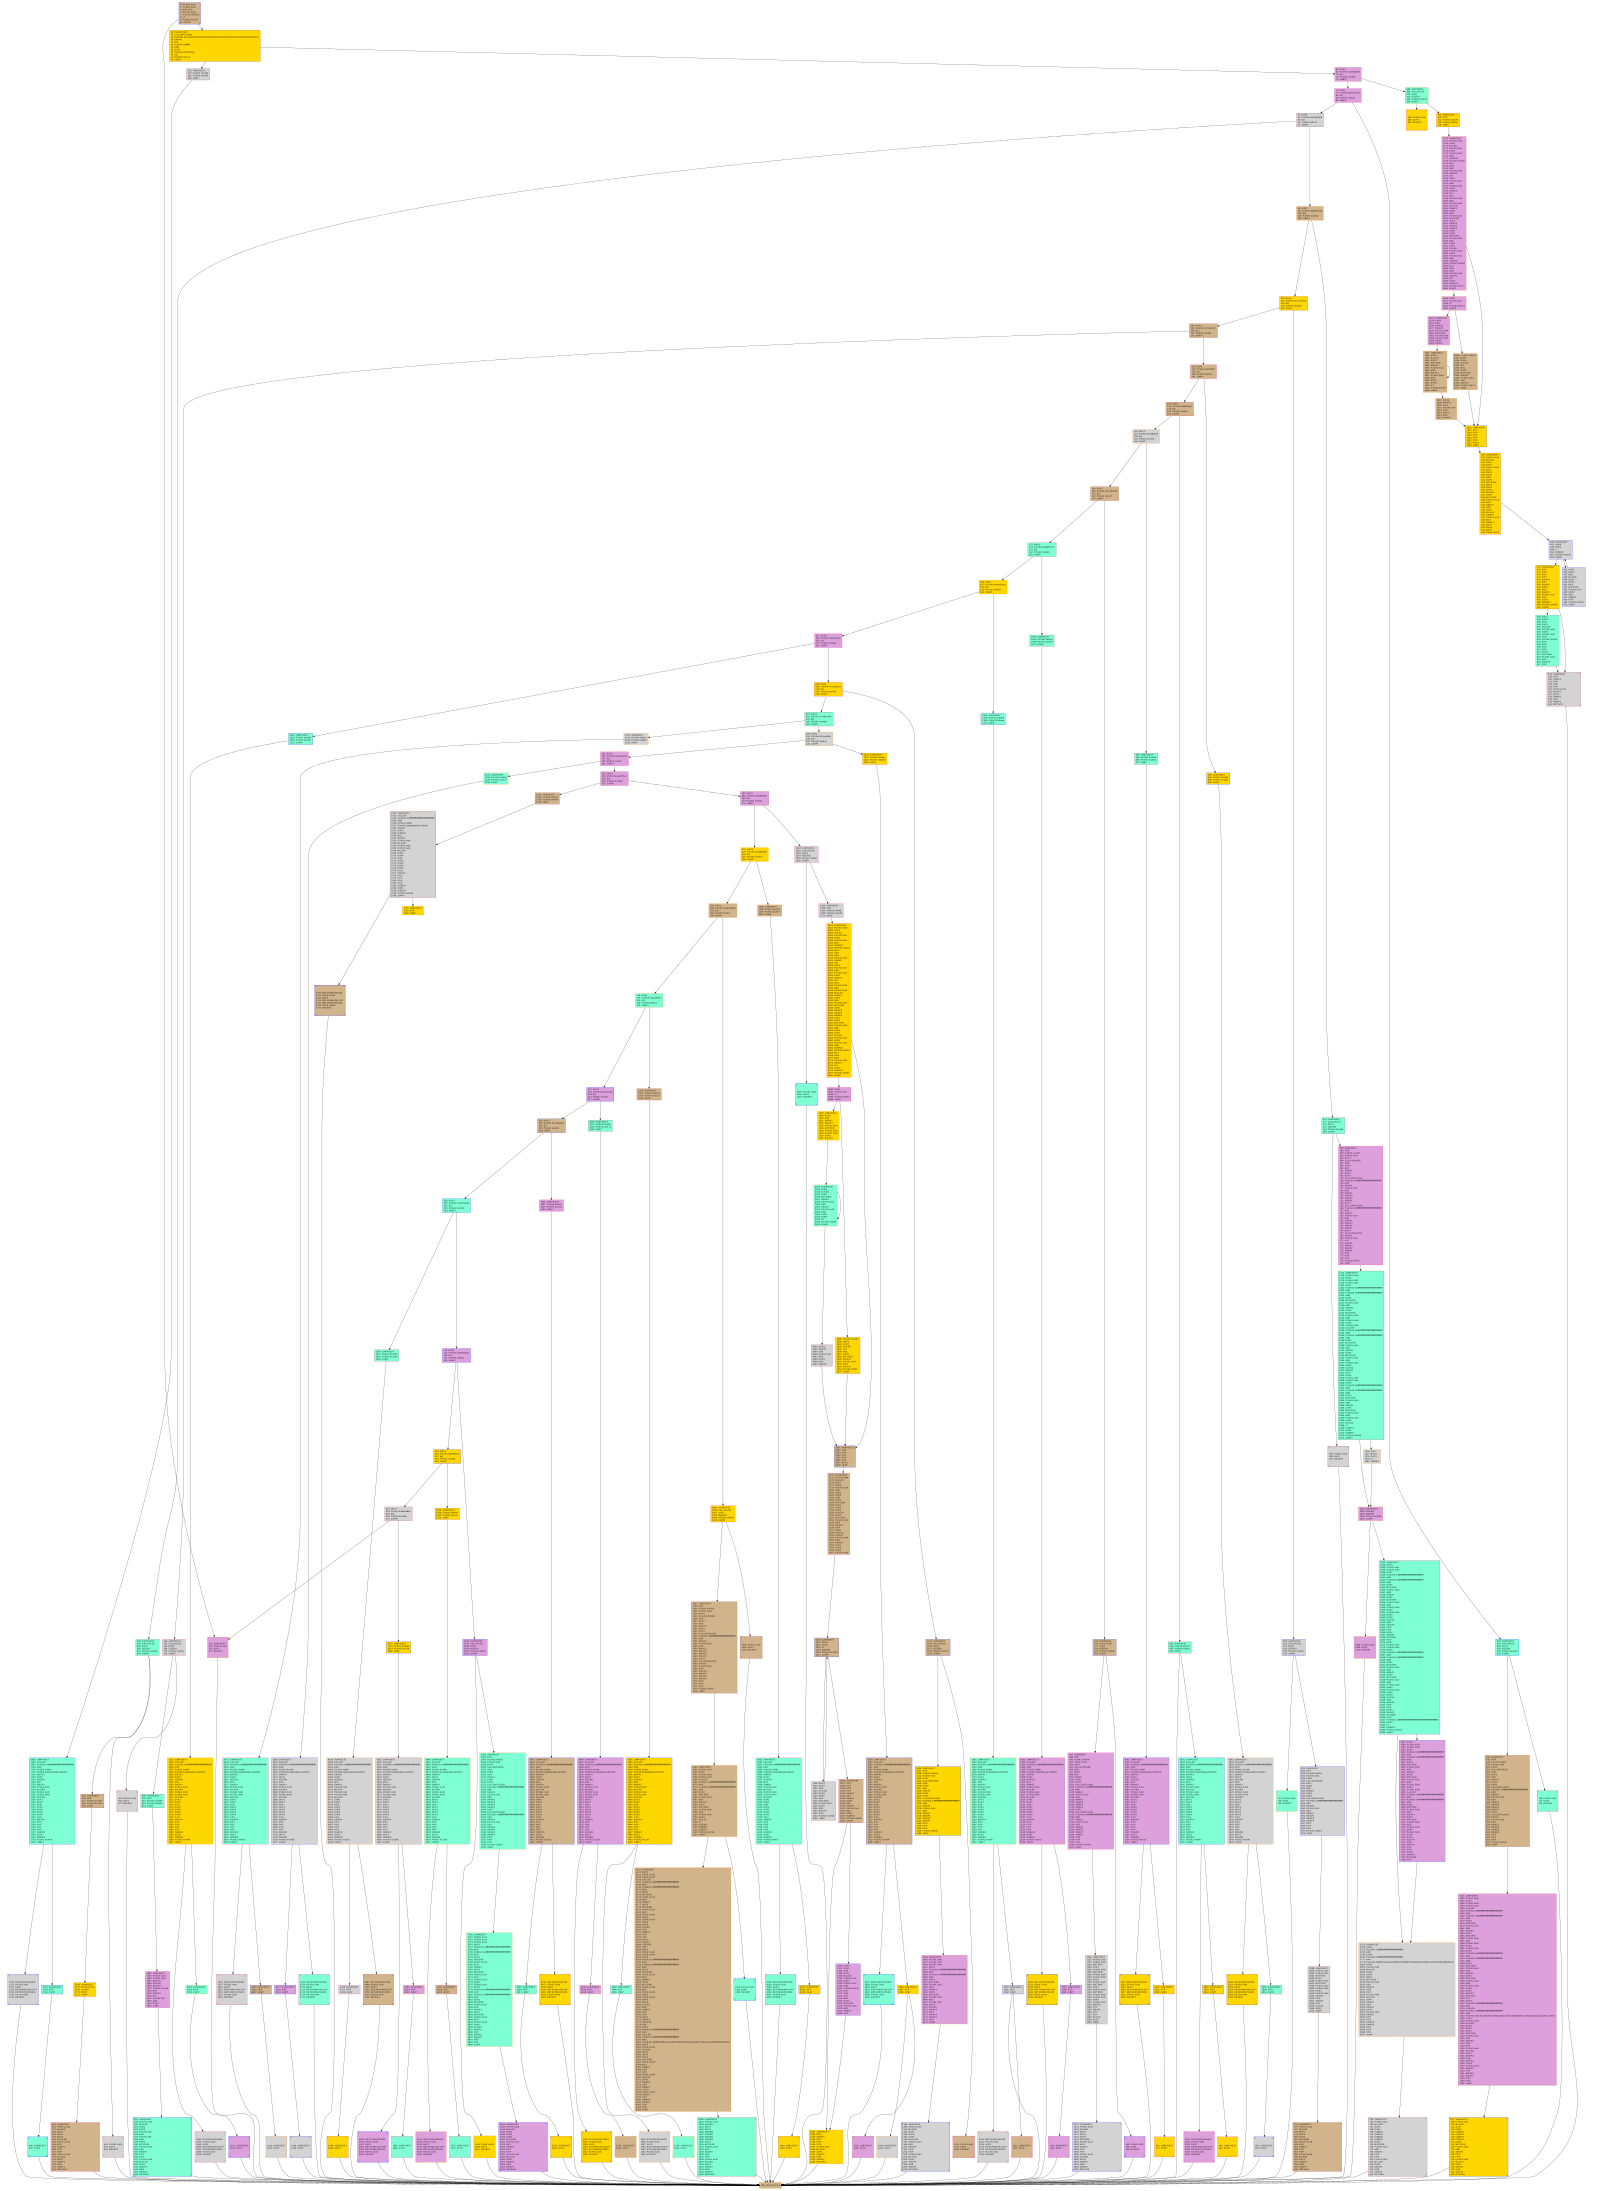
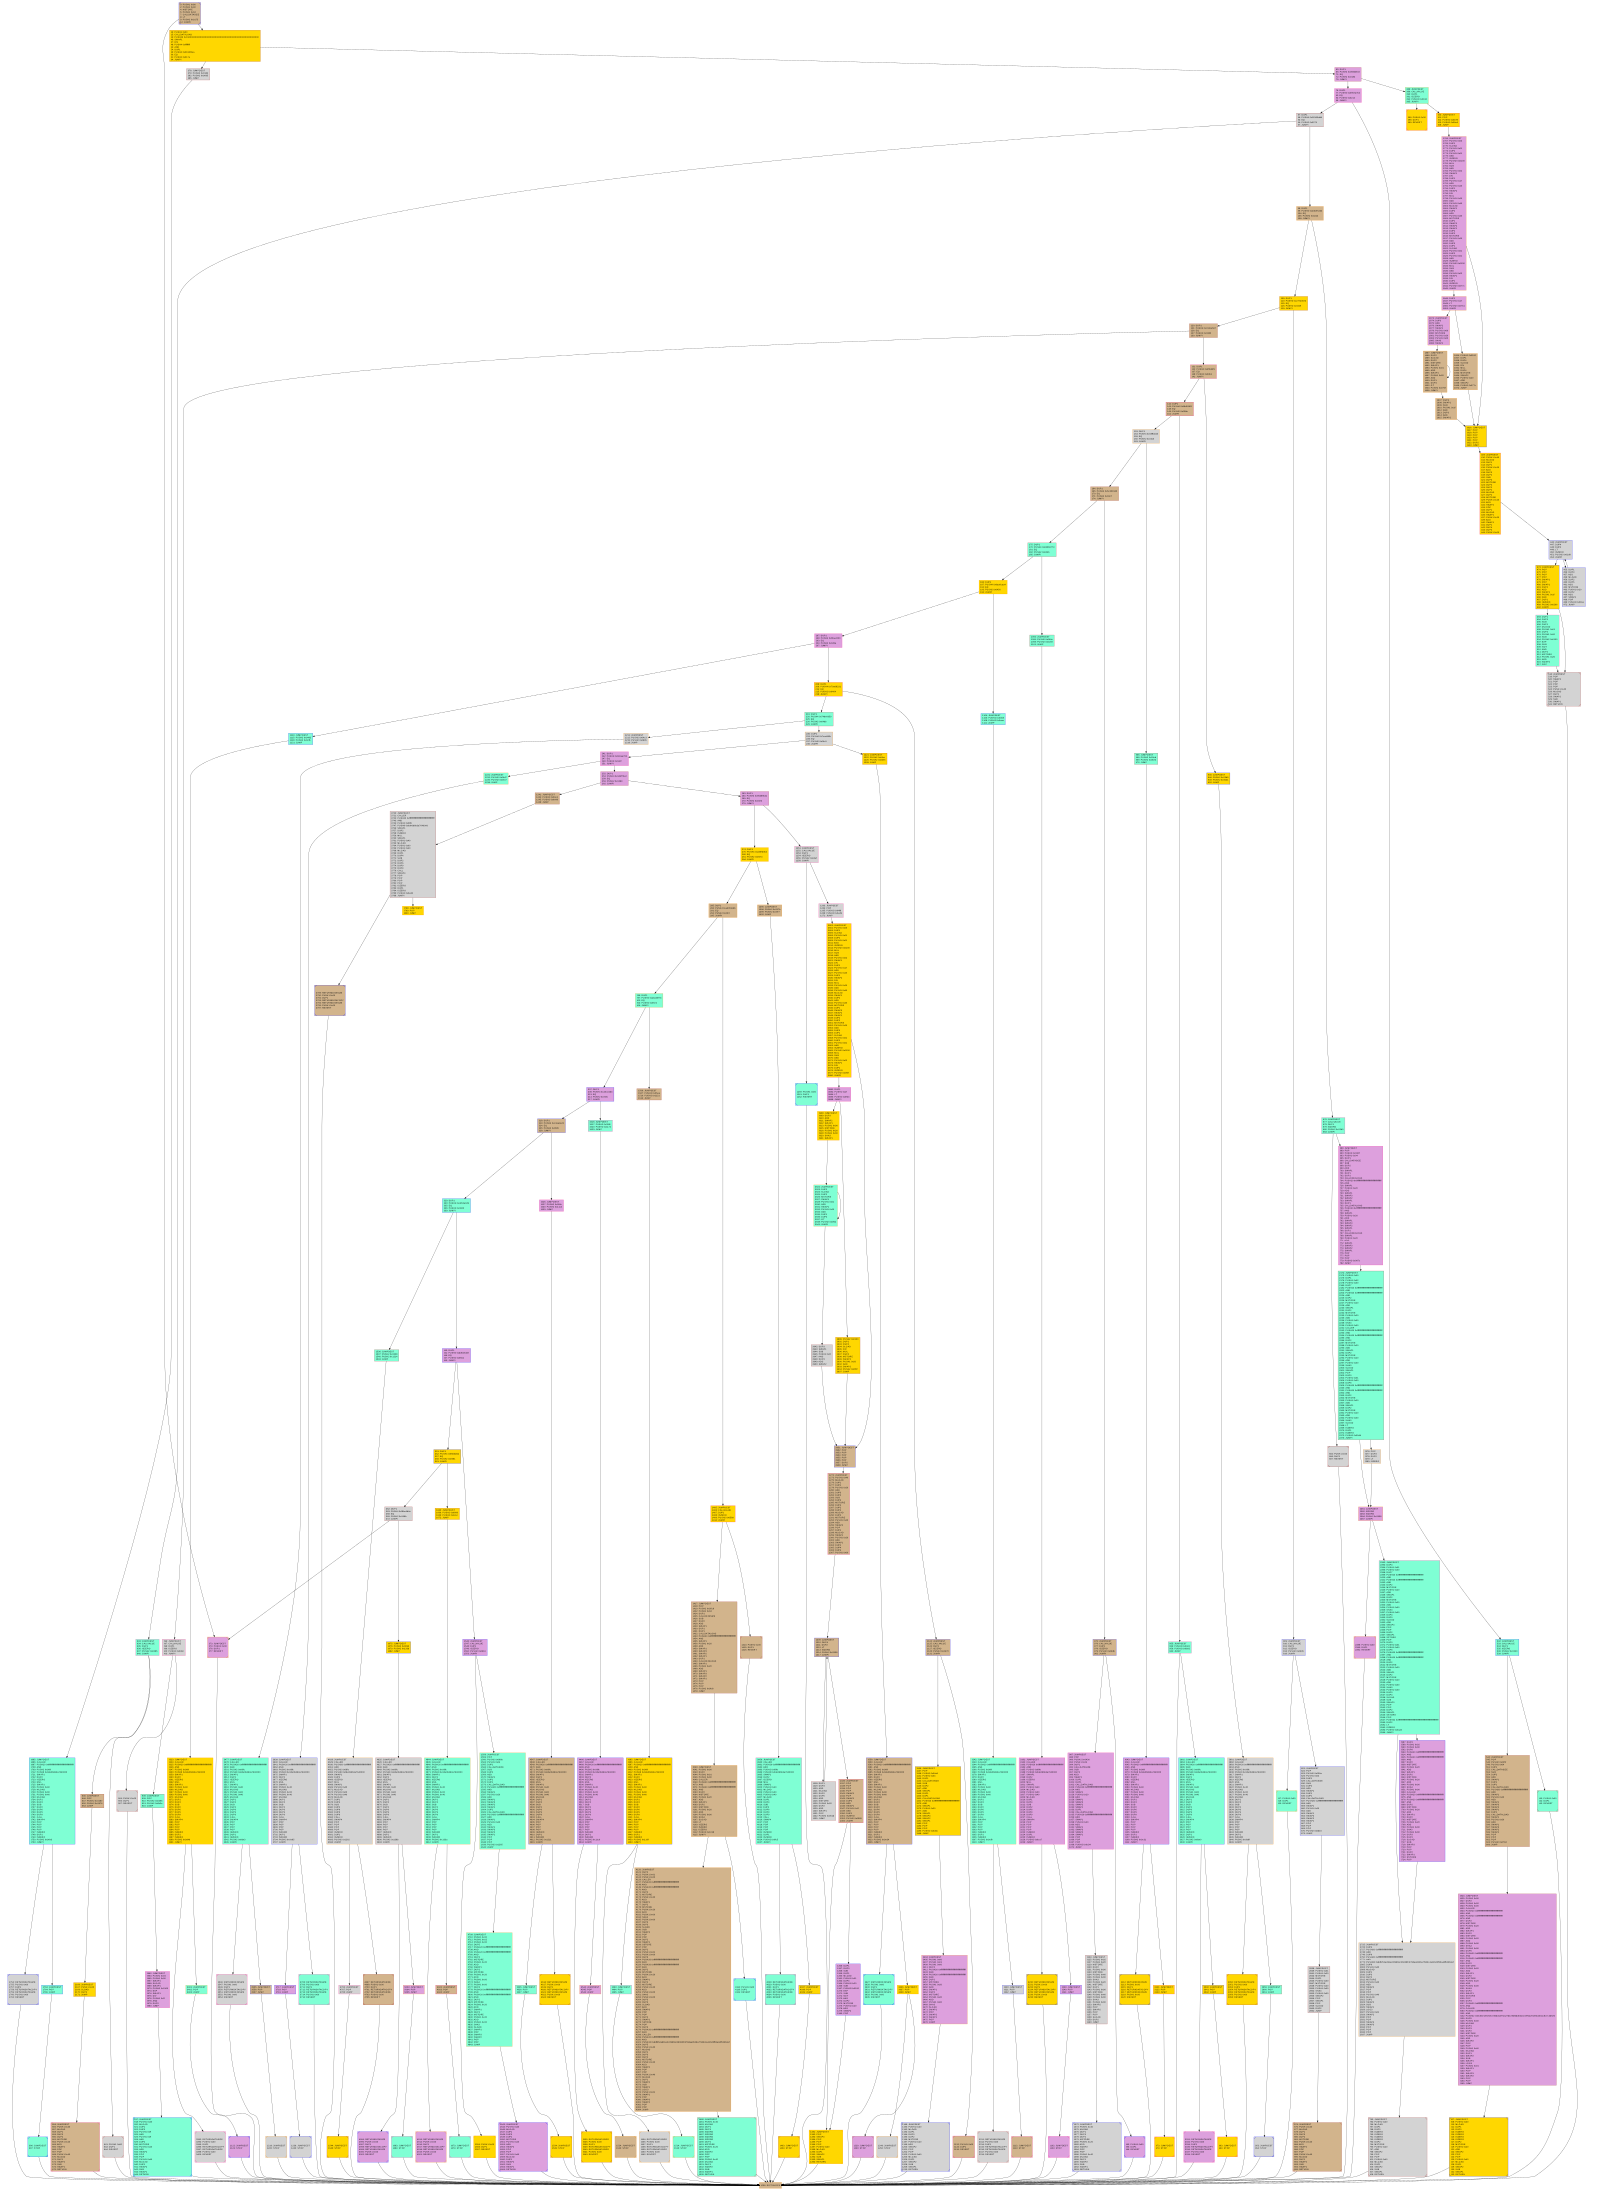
(1027, 2178) -> (916, 2180)
